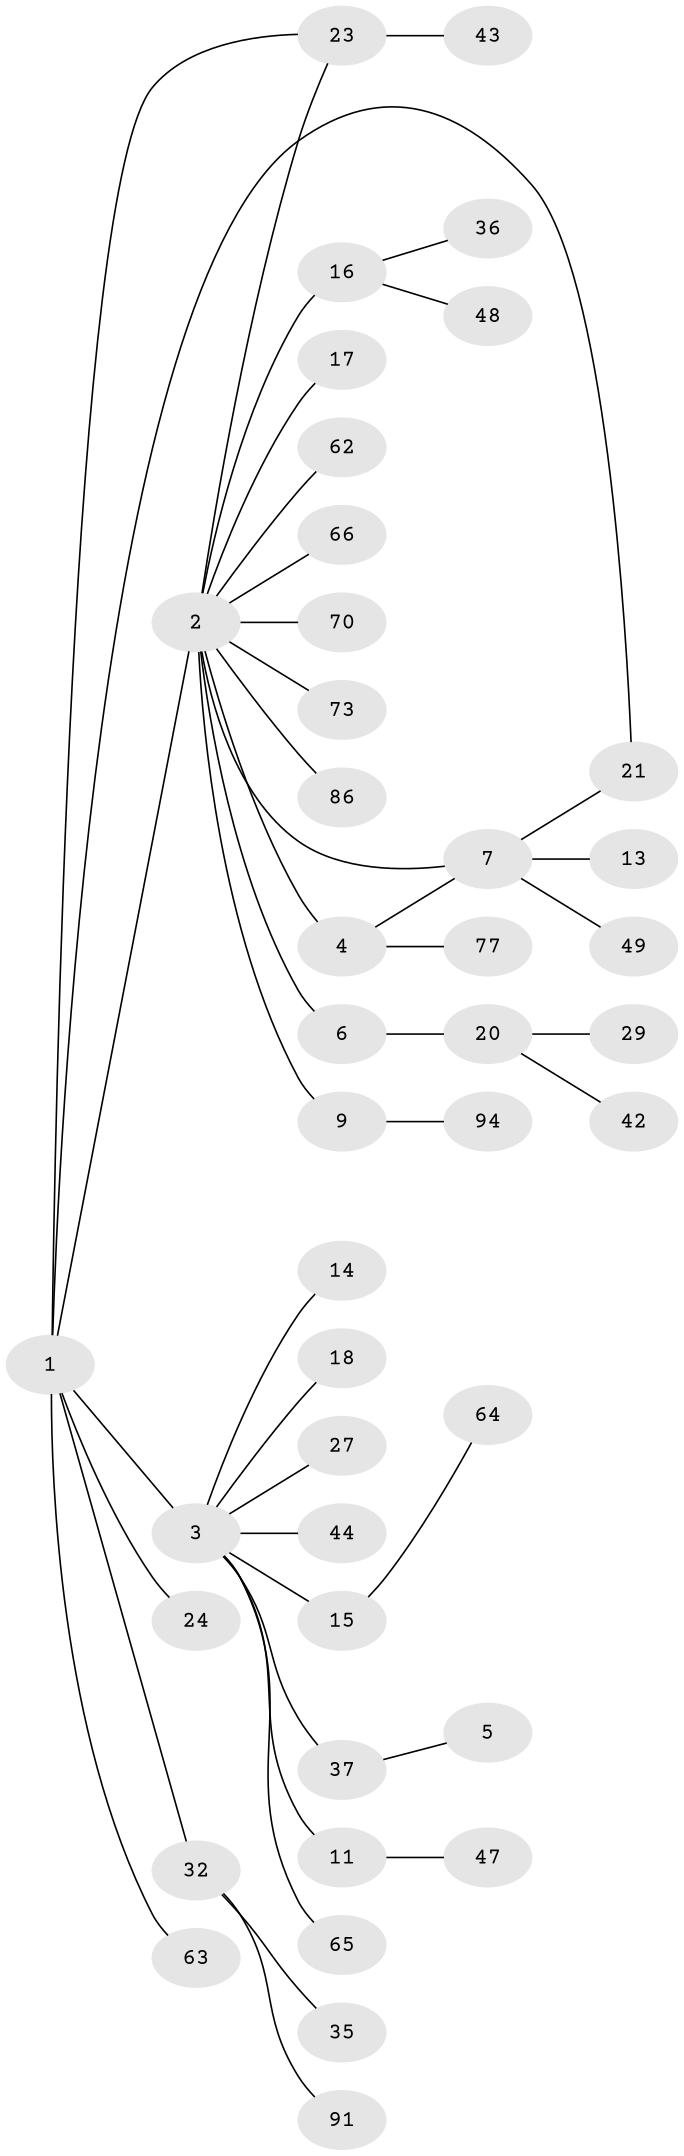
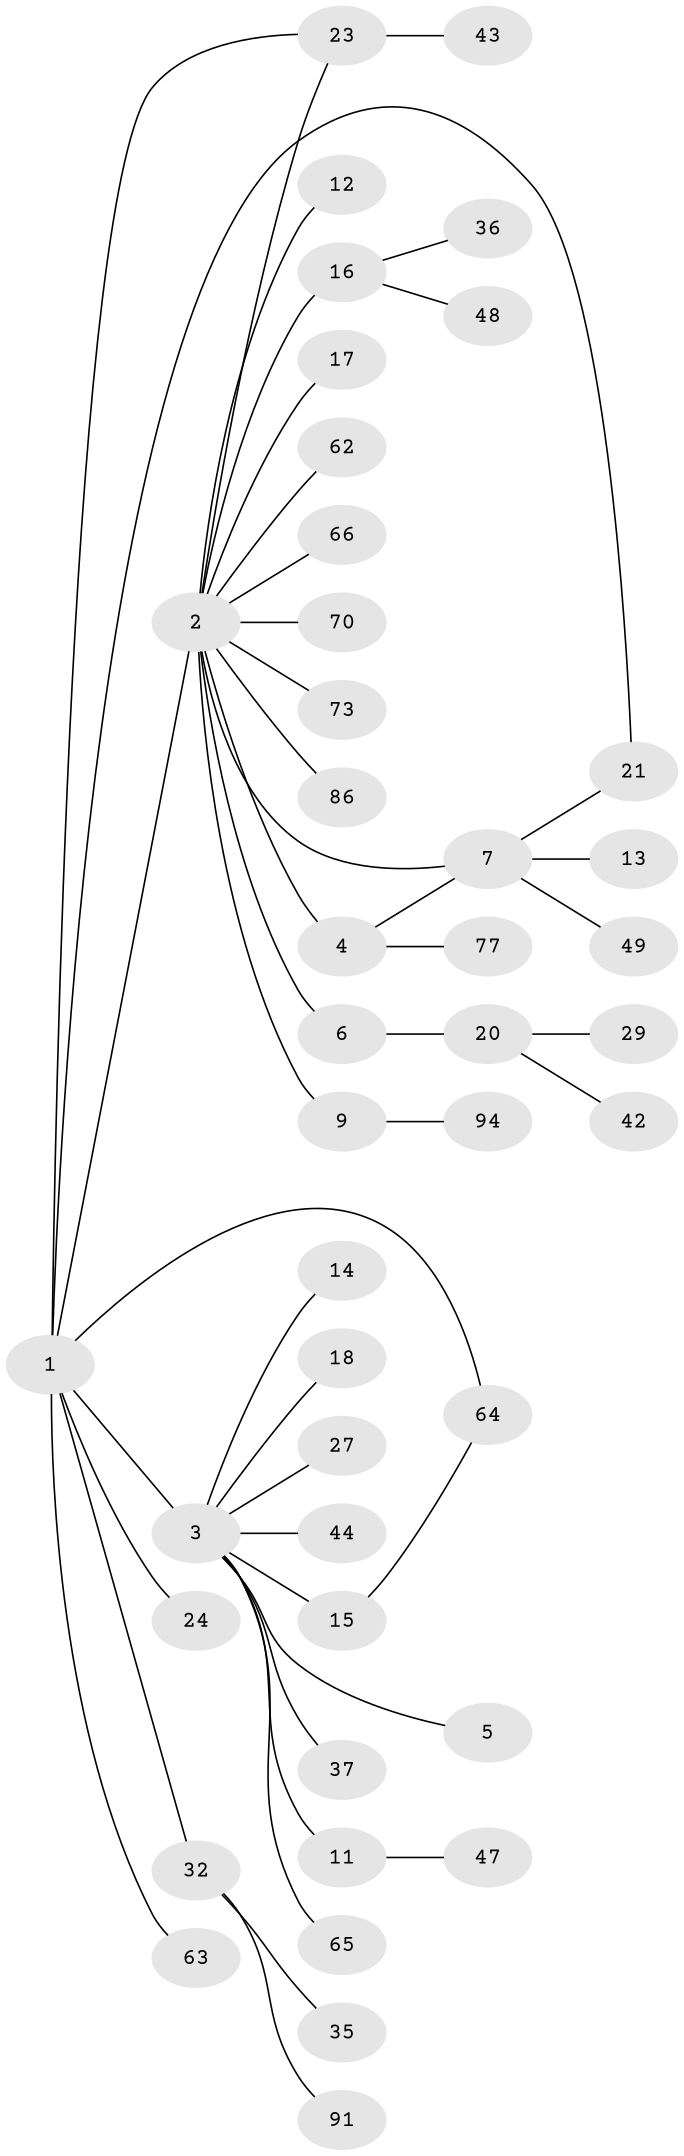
none -> (342, 185)
none -> (307, 1210)
(415, 1751) -> (309, 1673)
